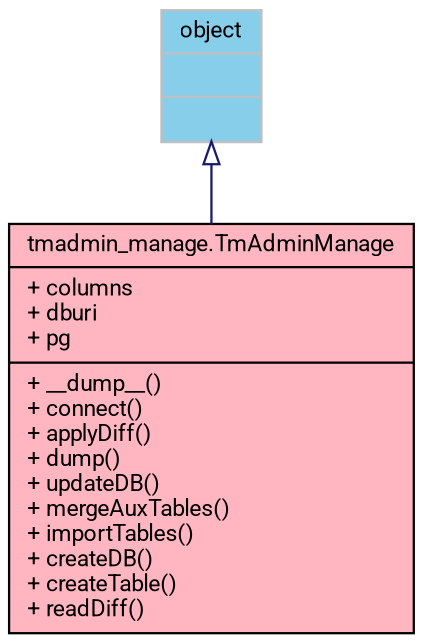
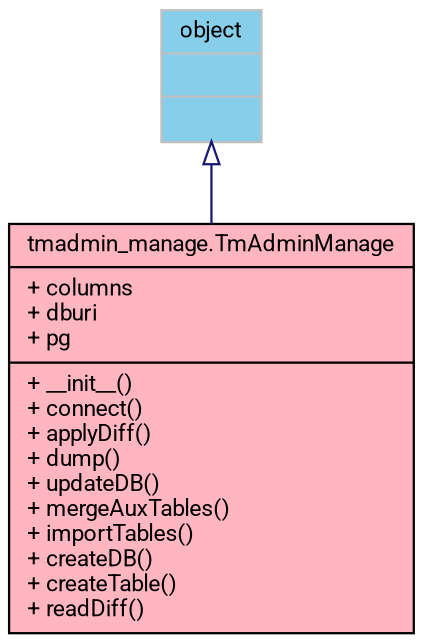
(95, 384) -> (81, 384)
